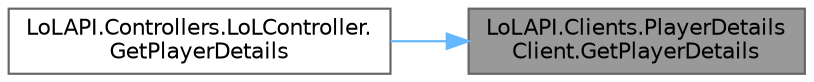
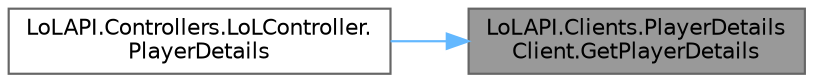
(200, 41) -> (200, 41)
